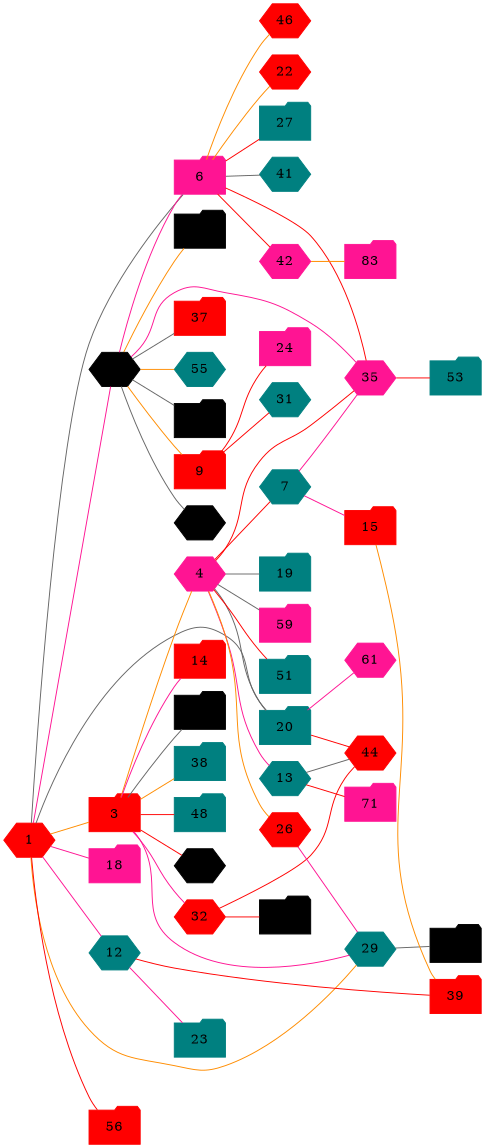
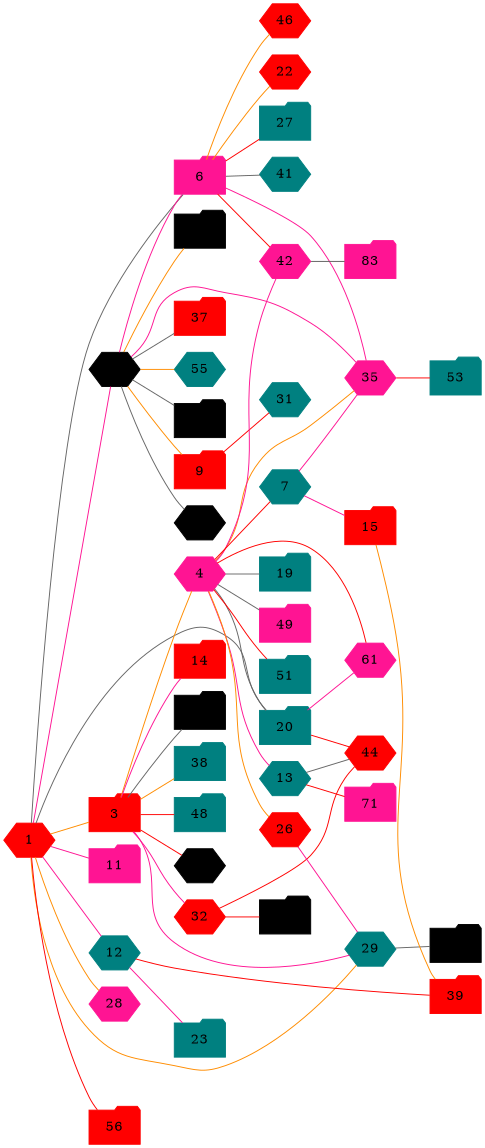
(323, 252) -> (323, 252)
(322, 261) -> (322, 261)
(285, 349) -> none
none -> (249, 421)
(262, 458) -> (262, 458)
none -> (316, 552)
(285, 625) -> (285, 625)
(115, 866) -> (115, 866)
none -> (115, 1004)
